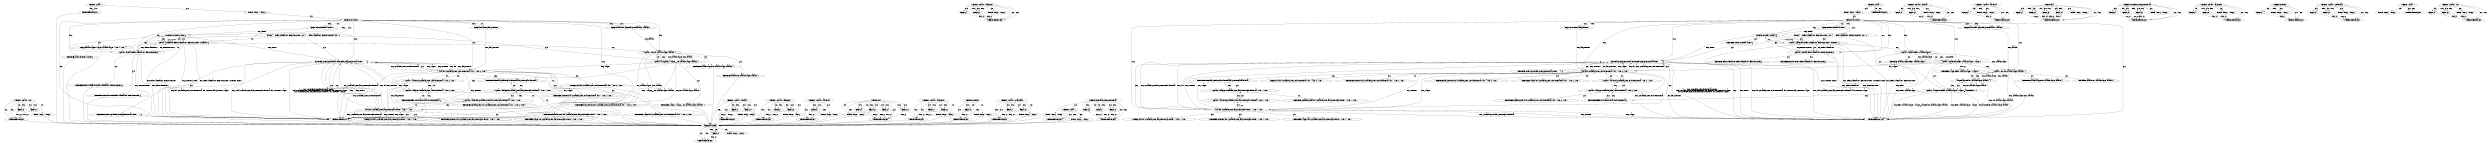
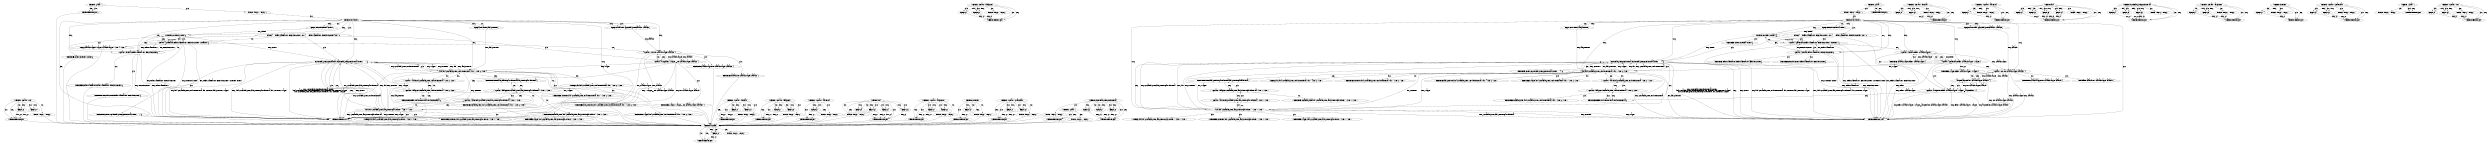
(1907, 56) -> (1912, 58)
